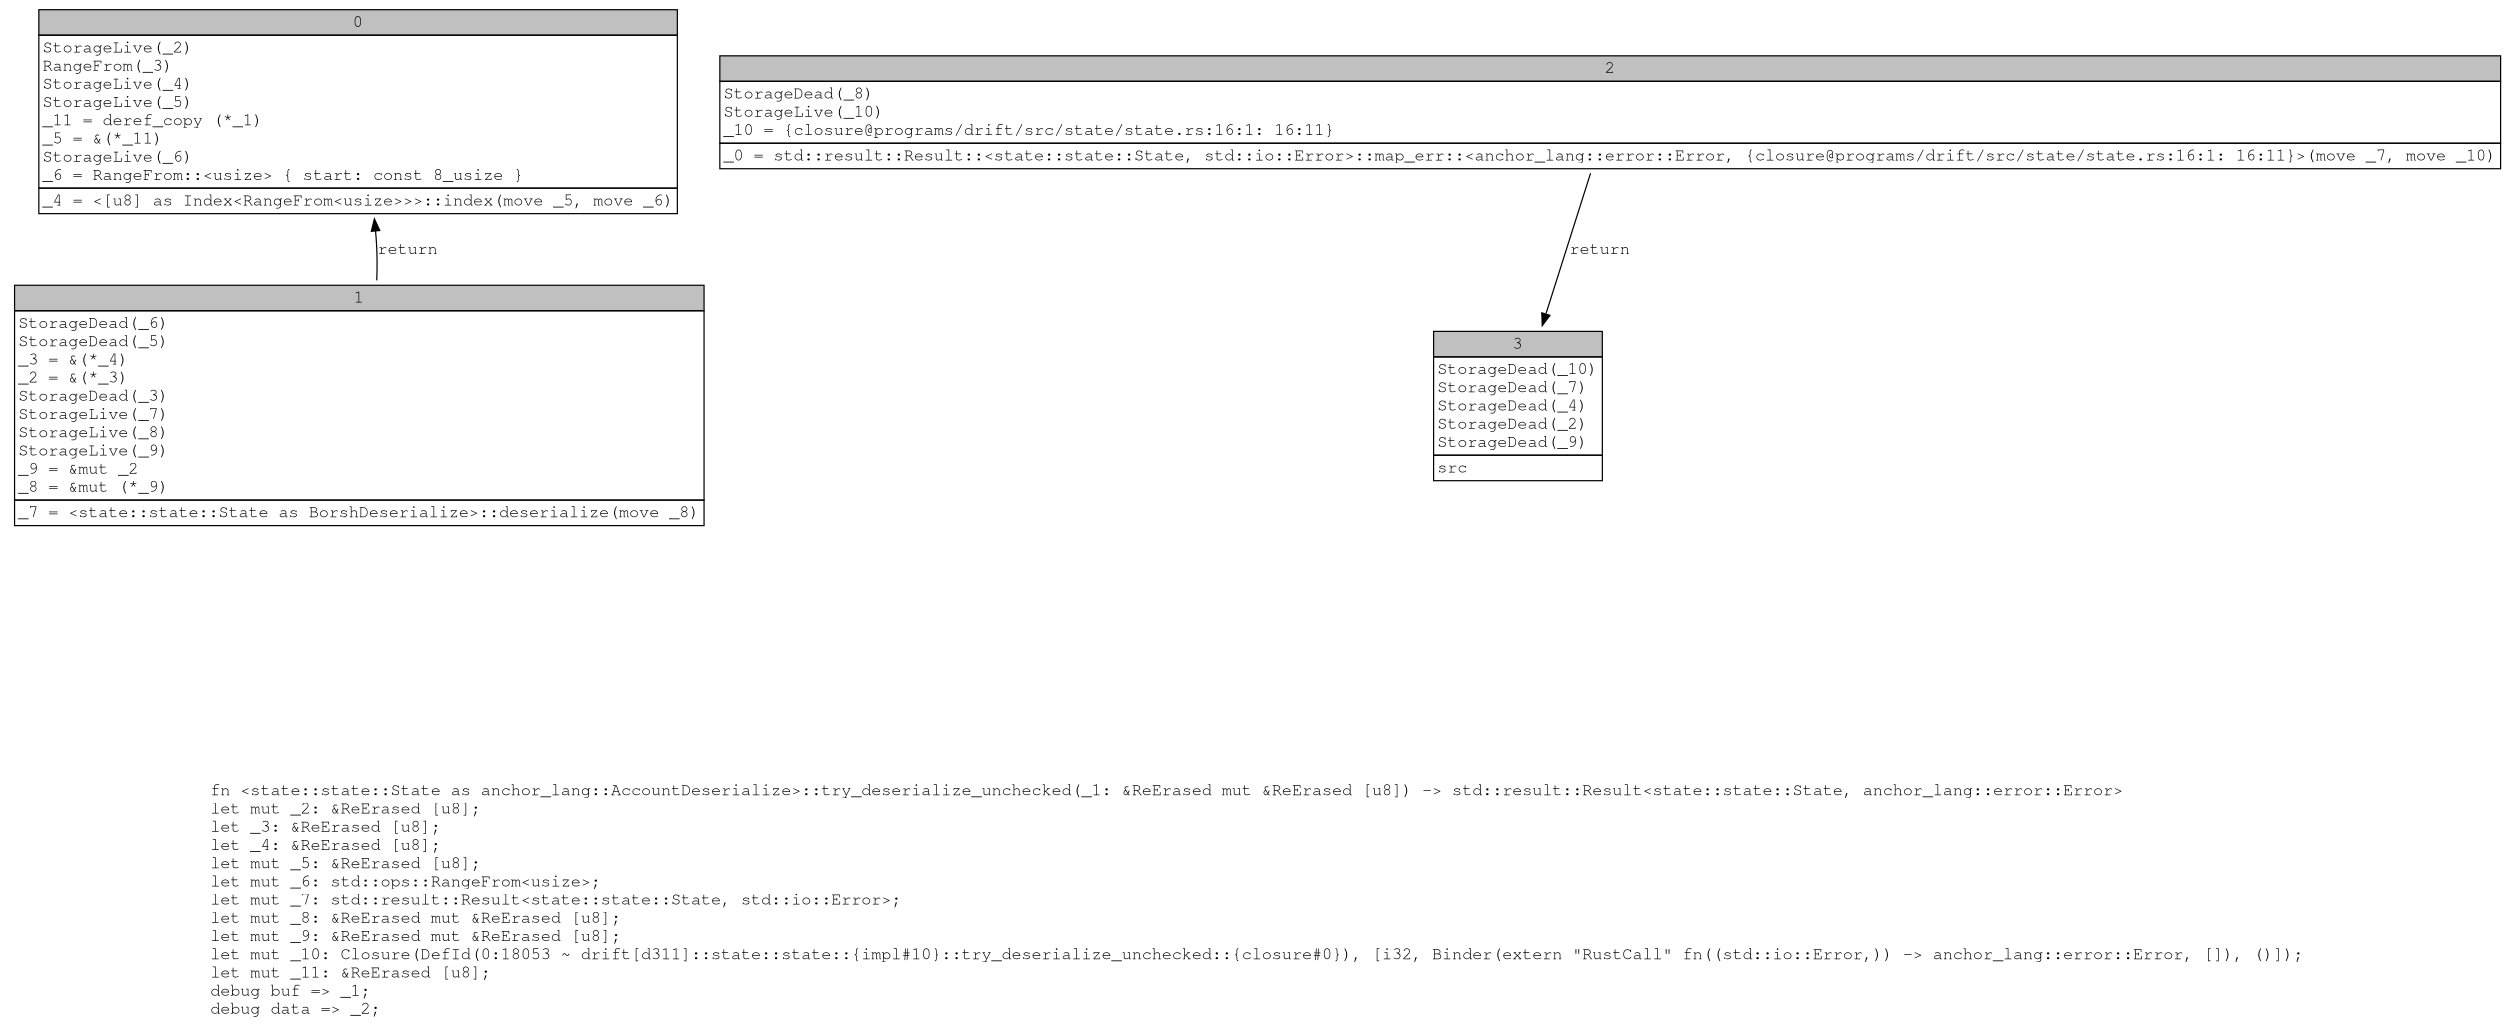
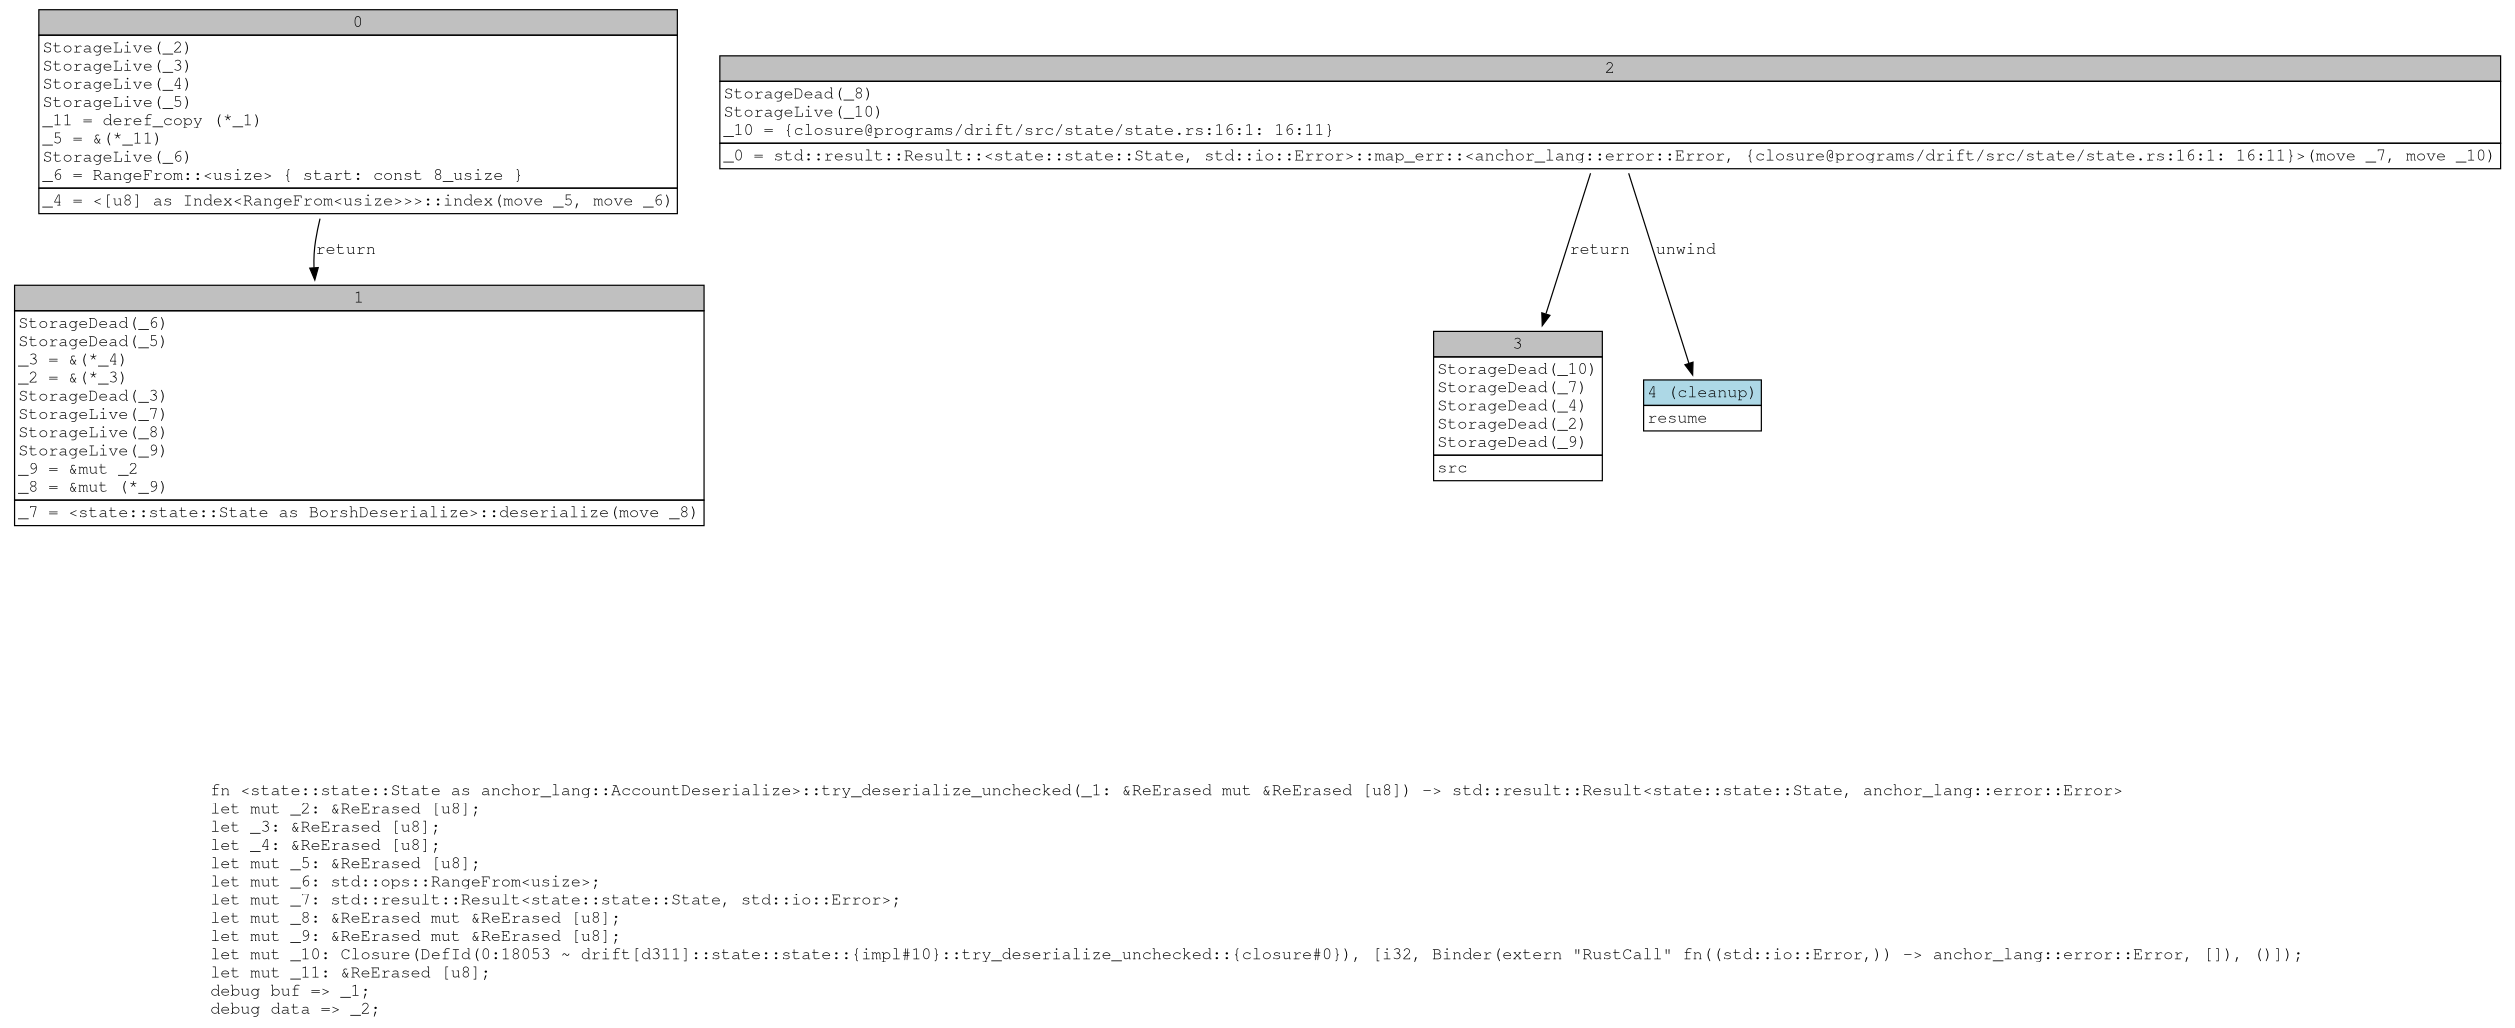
(108, 66) -> (118, 66)
(377, 256) -> (315, 243)
none -> (1702, 405)
